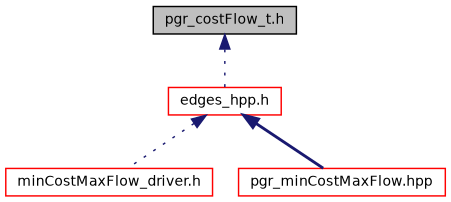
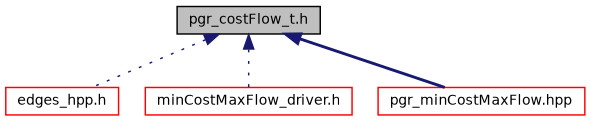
(161, 146) -> (249, 68)
(290, 146) -> (372, 63)
